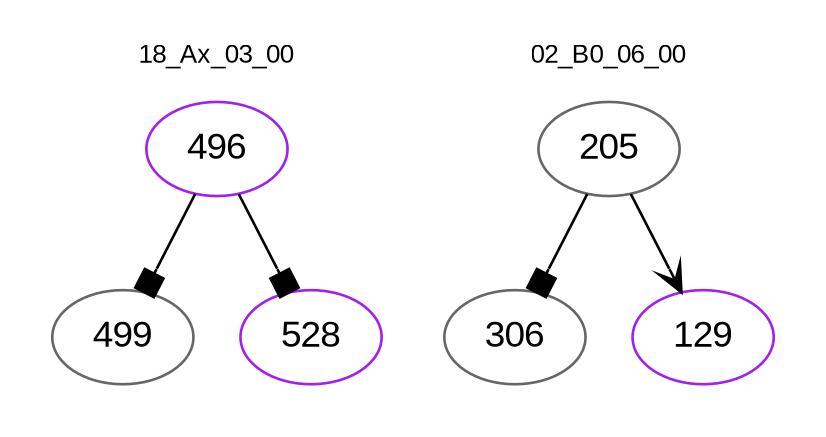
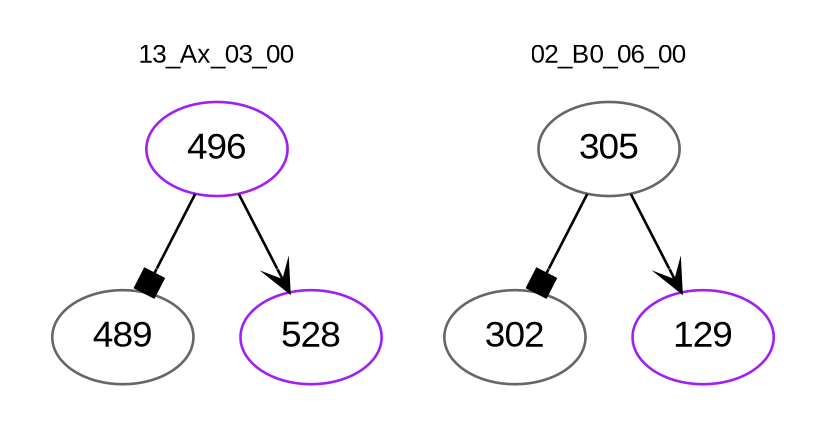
(217, 56) -> (217, 56)
(609, 149) -> (609, 149)
(258, 231) -> (258, 231)
(123, 337) -> (123, 337)
(515, 337) -> (515, 337)
